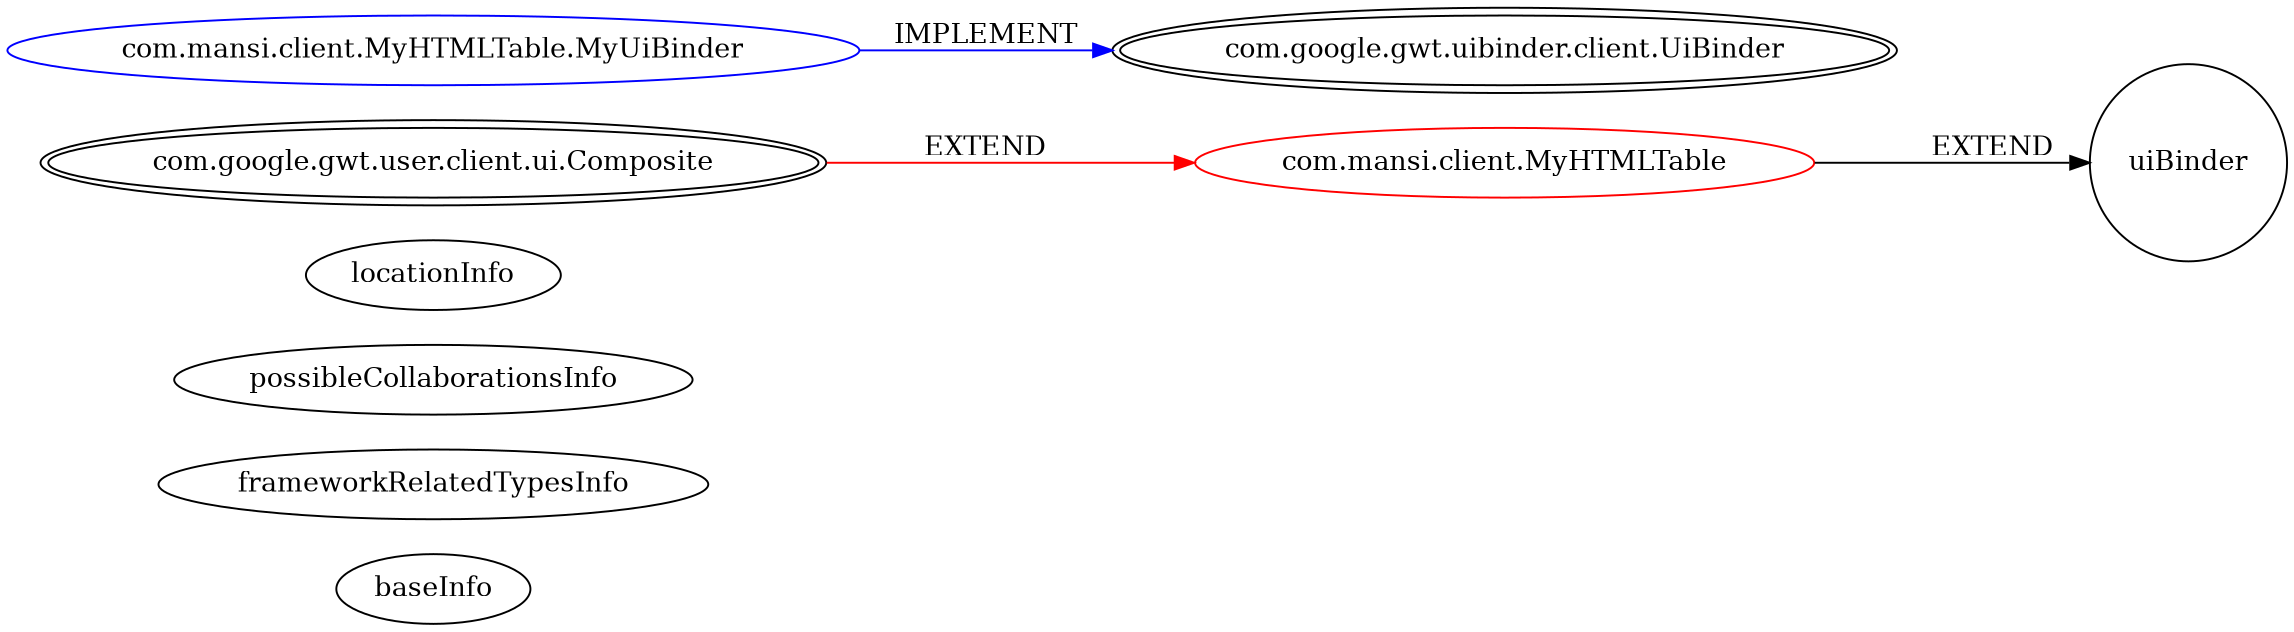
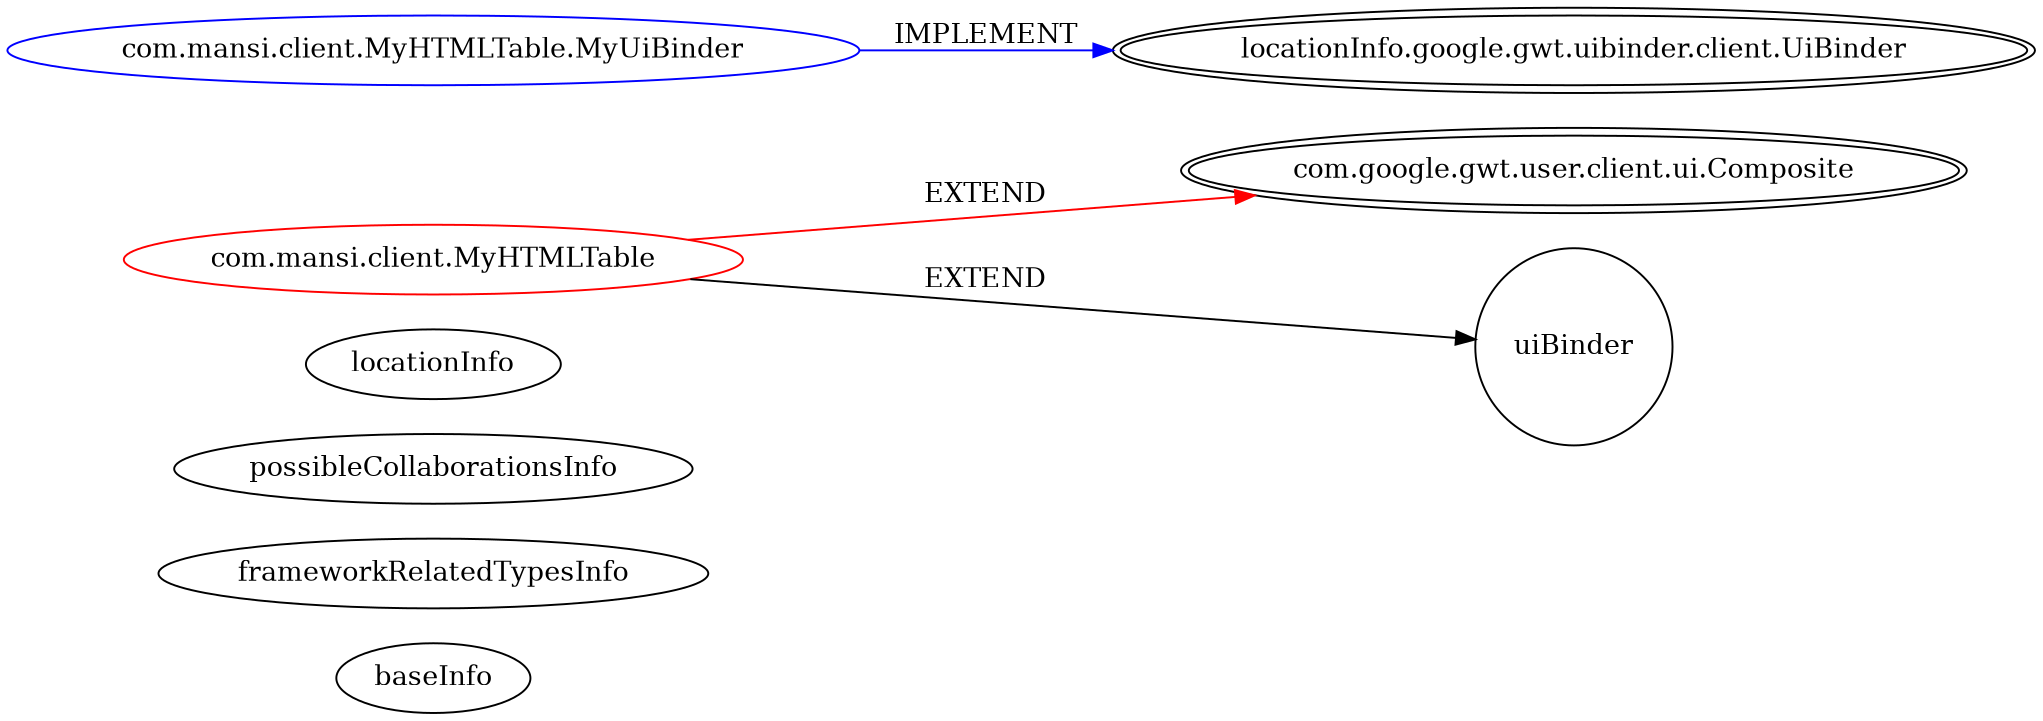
(1505, 50) -> (1574, 50)
(1001, 163) -> (962, 218)
